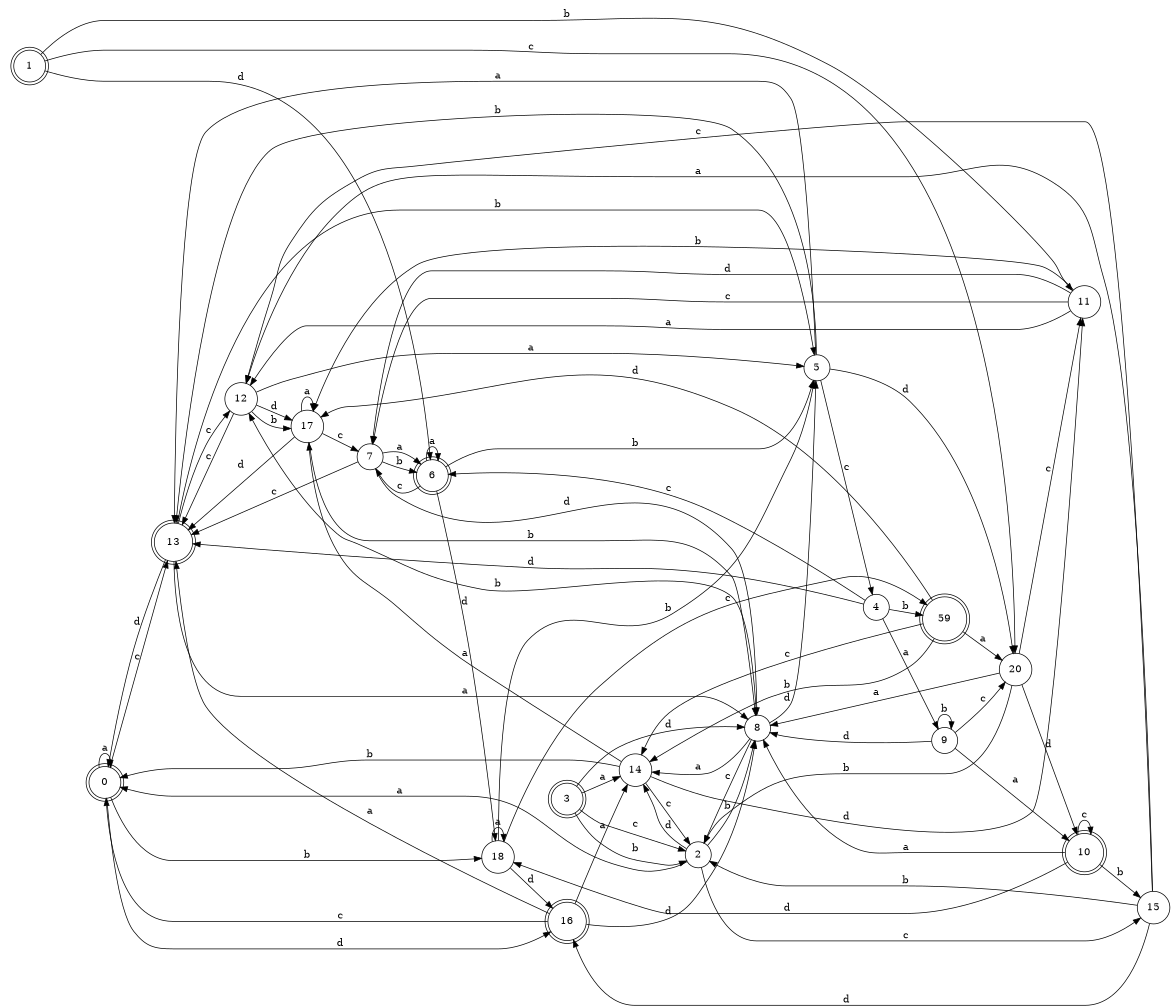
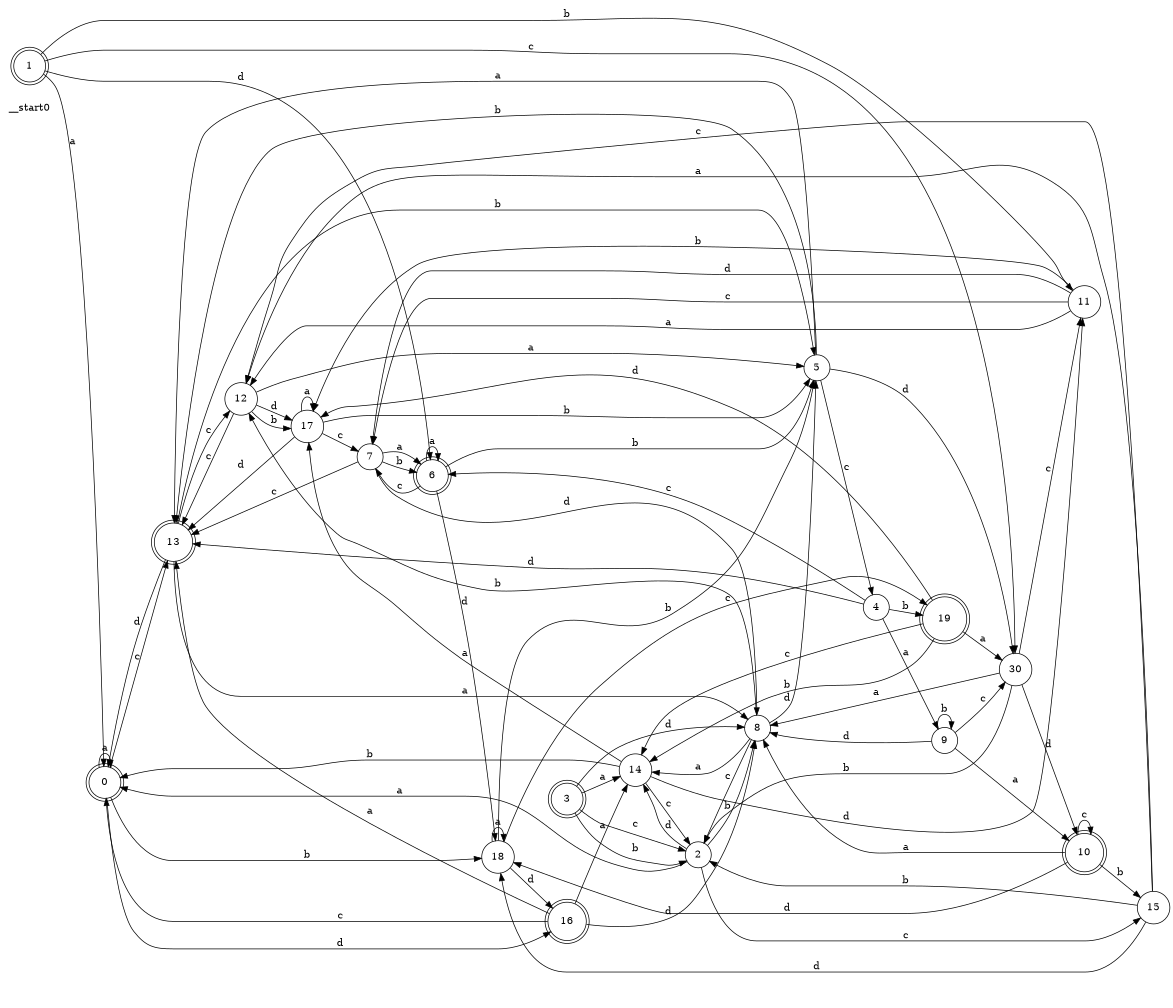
none -> (30, 108)
none -> (91, 413)
(561, 541) -> (570, 416)
(945, 619) -> (945, 619)
(1016, 670) -> (1016, 670)
(872, 1005) -> (806, 972)
